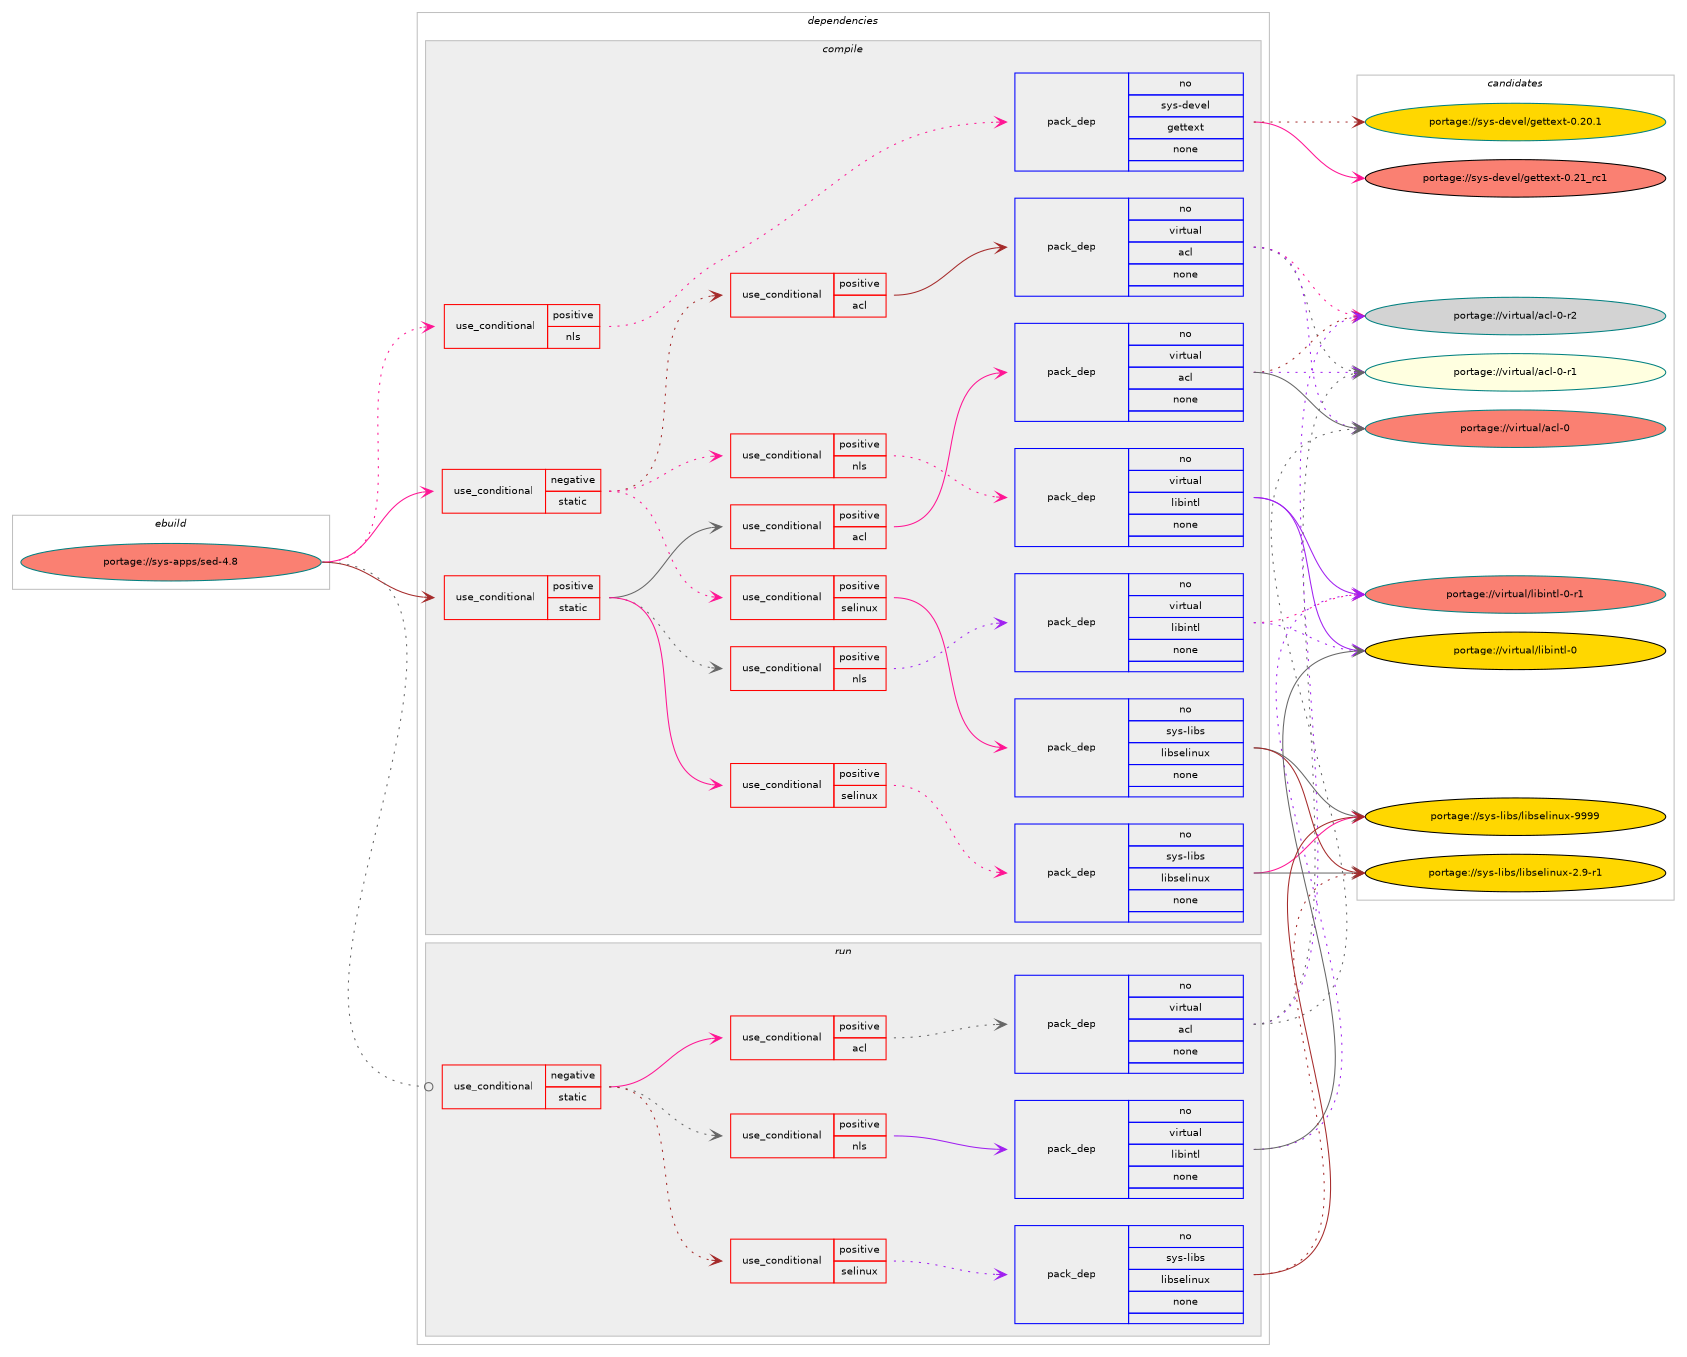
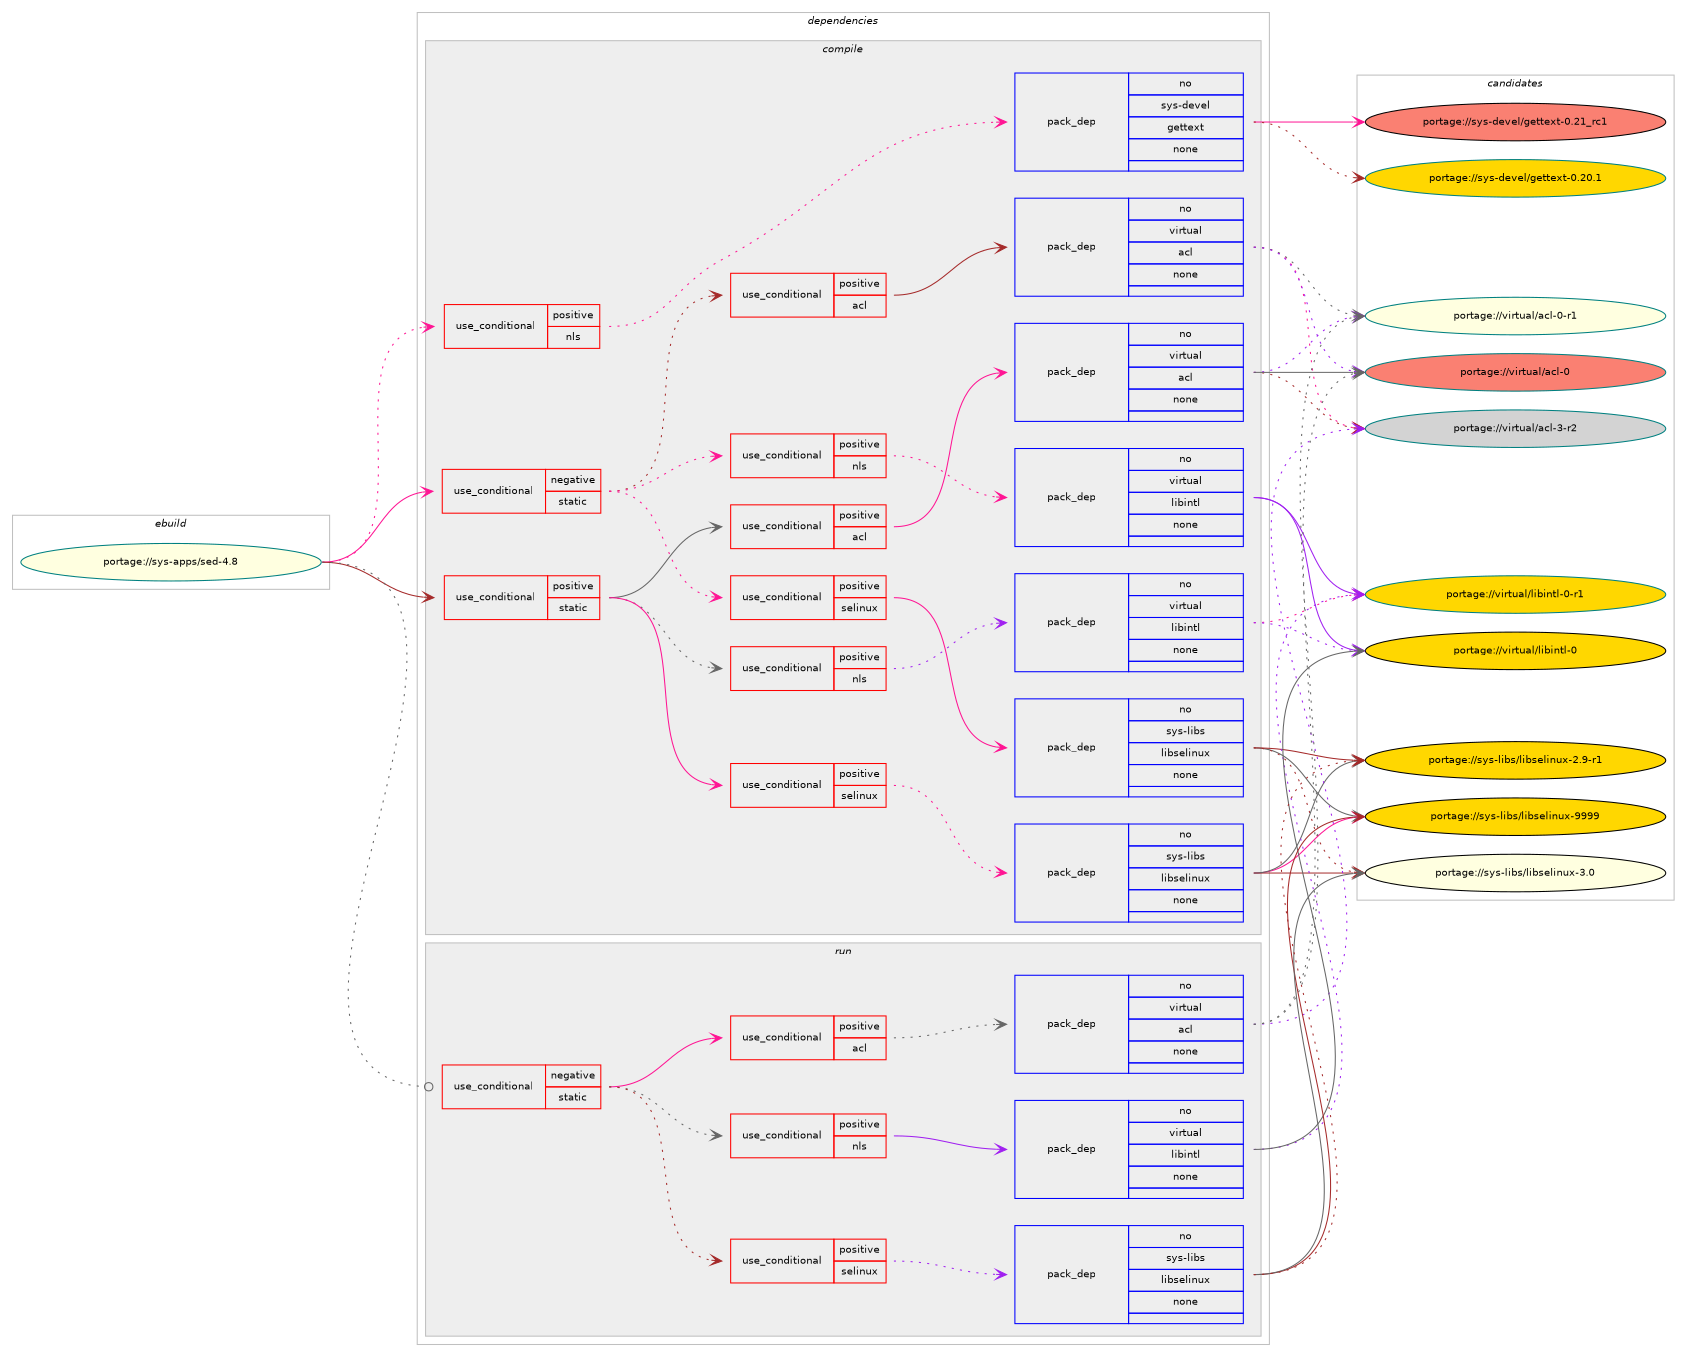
(1516, 316) -> (1516, 429)
(171, 562) -> (171, 562)
(1516, 595) -> (1516, 595)
none -> (1516, 873)
